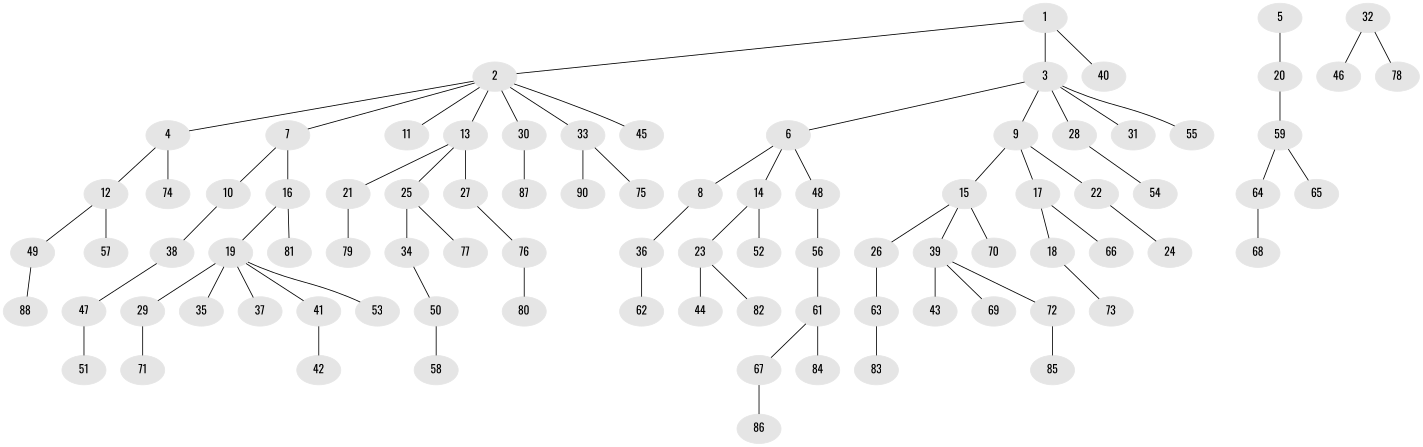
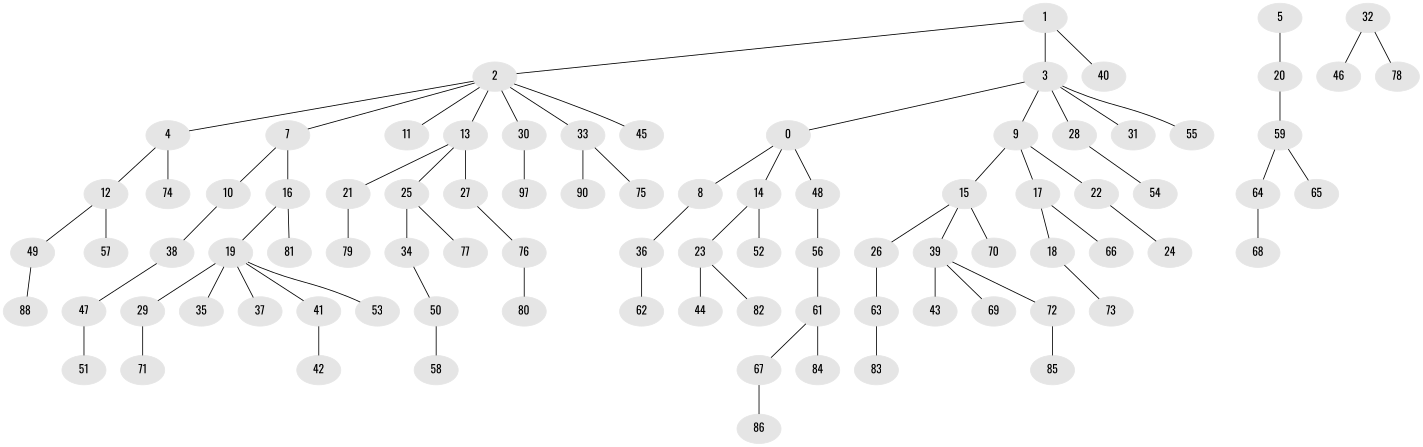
(788, 135) -> (788, 135)
(524, 194) -> (524, 194)
